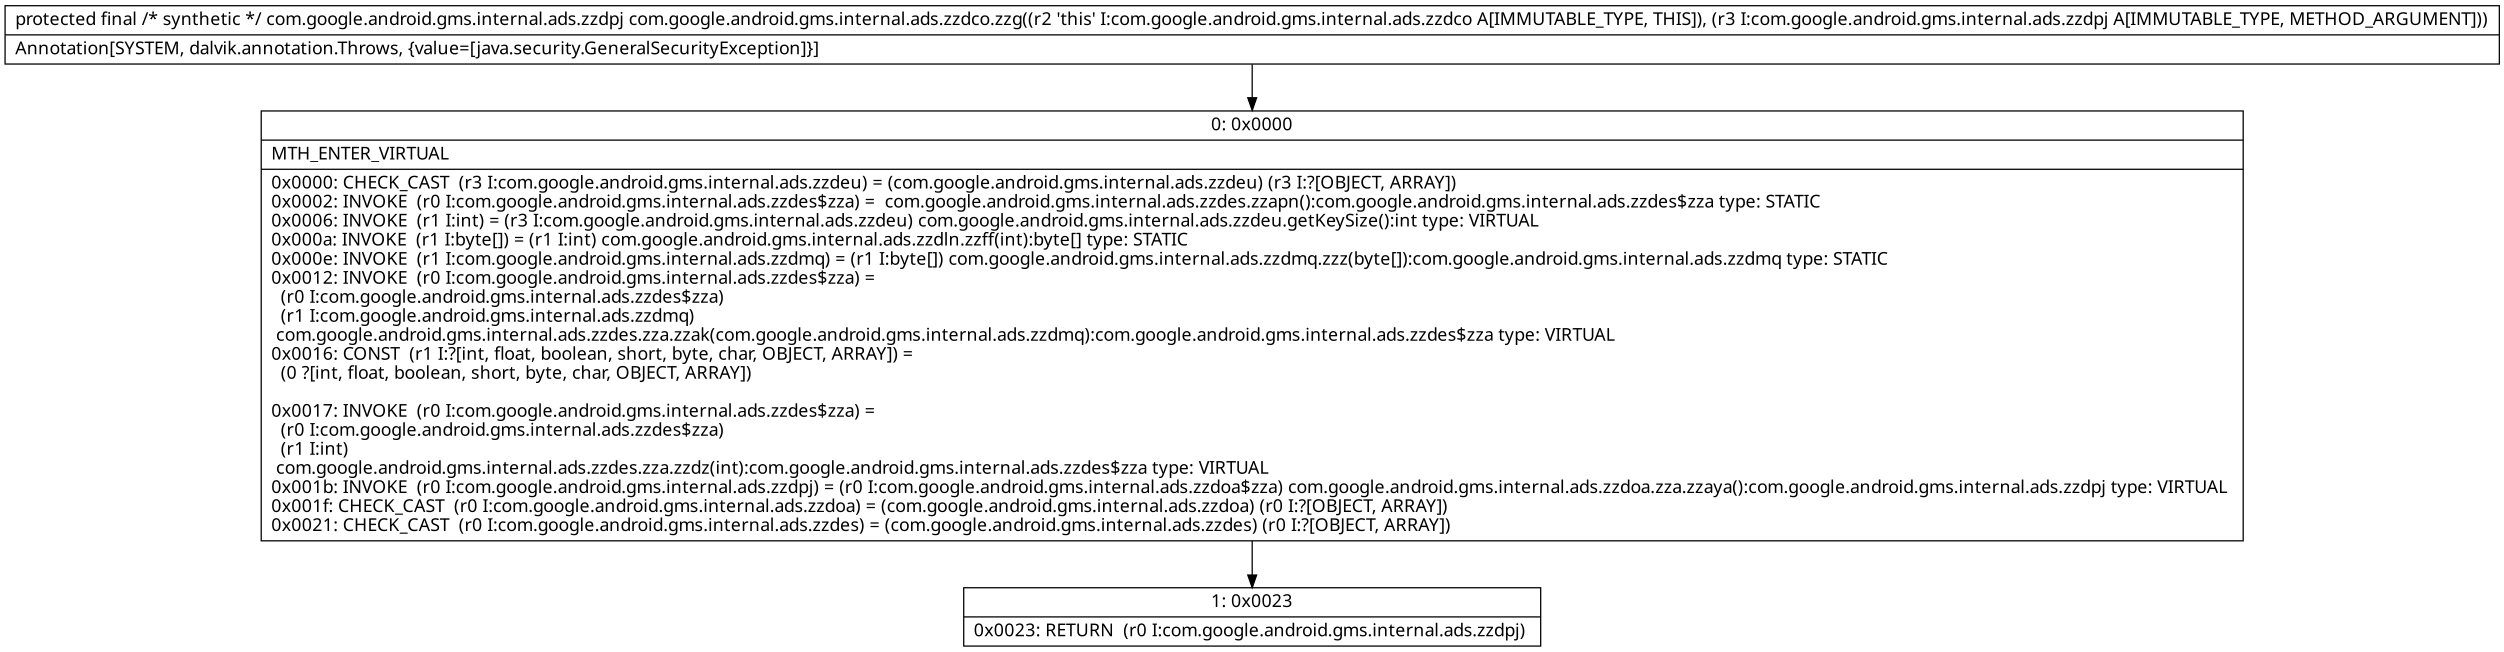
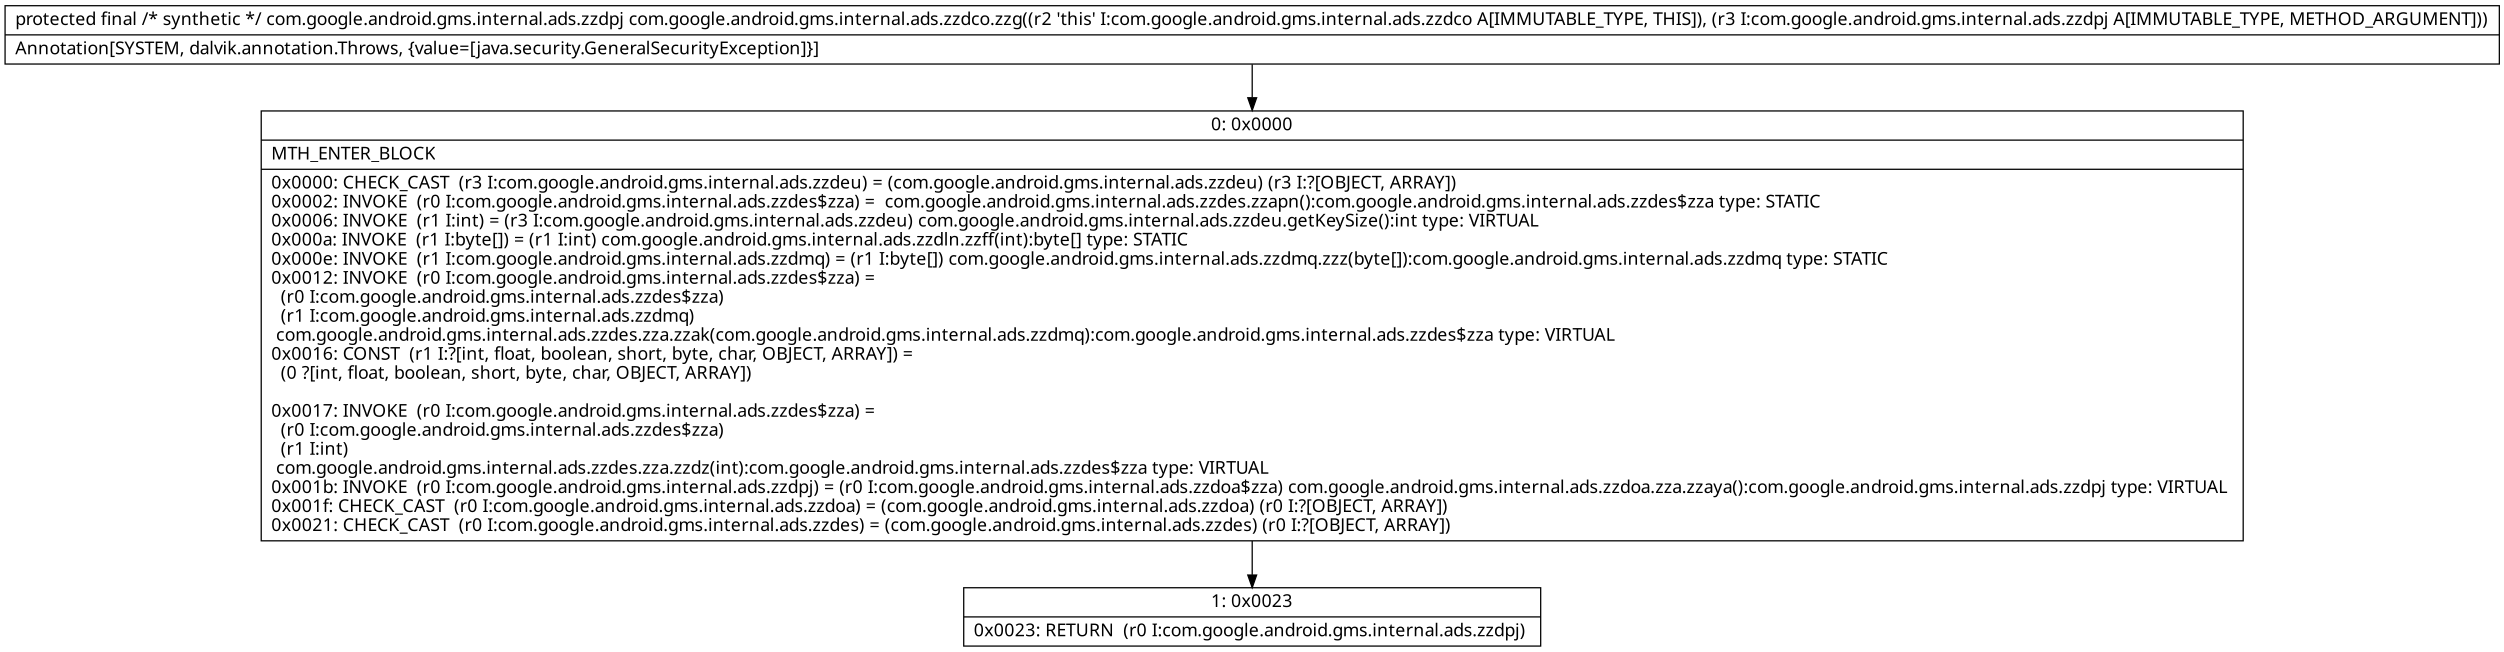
(361, 154) -> (354, 154)
